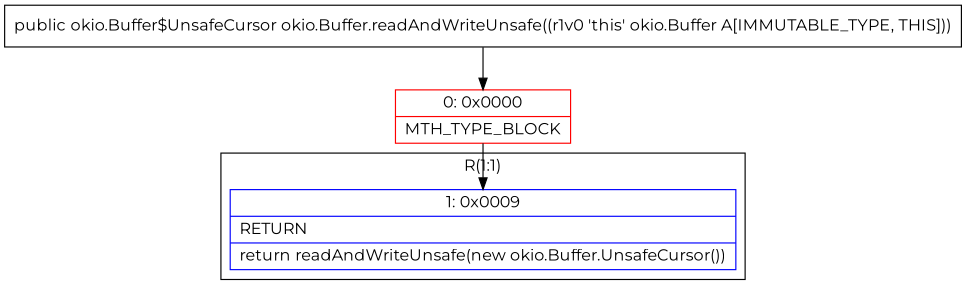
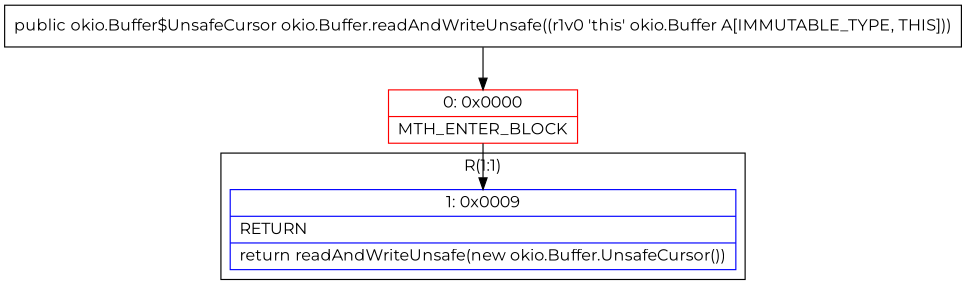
(483, 129) -> (483, 129)
